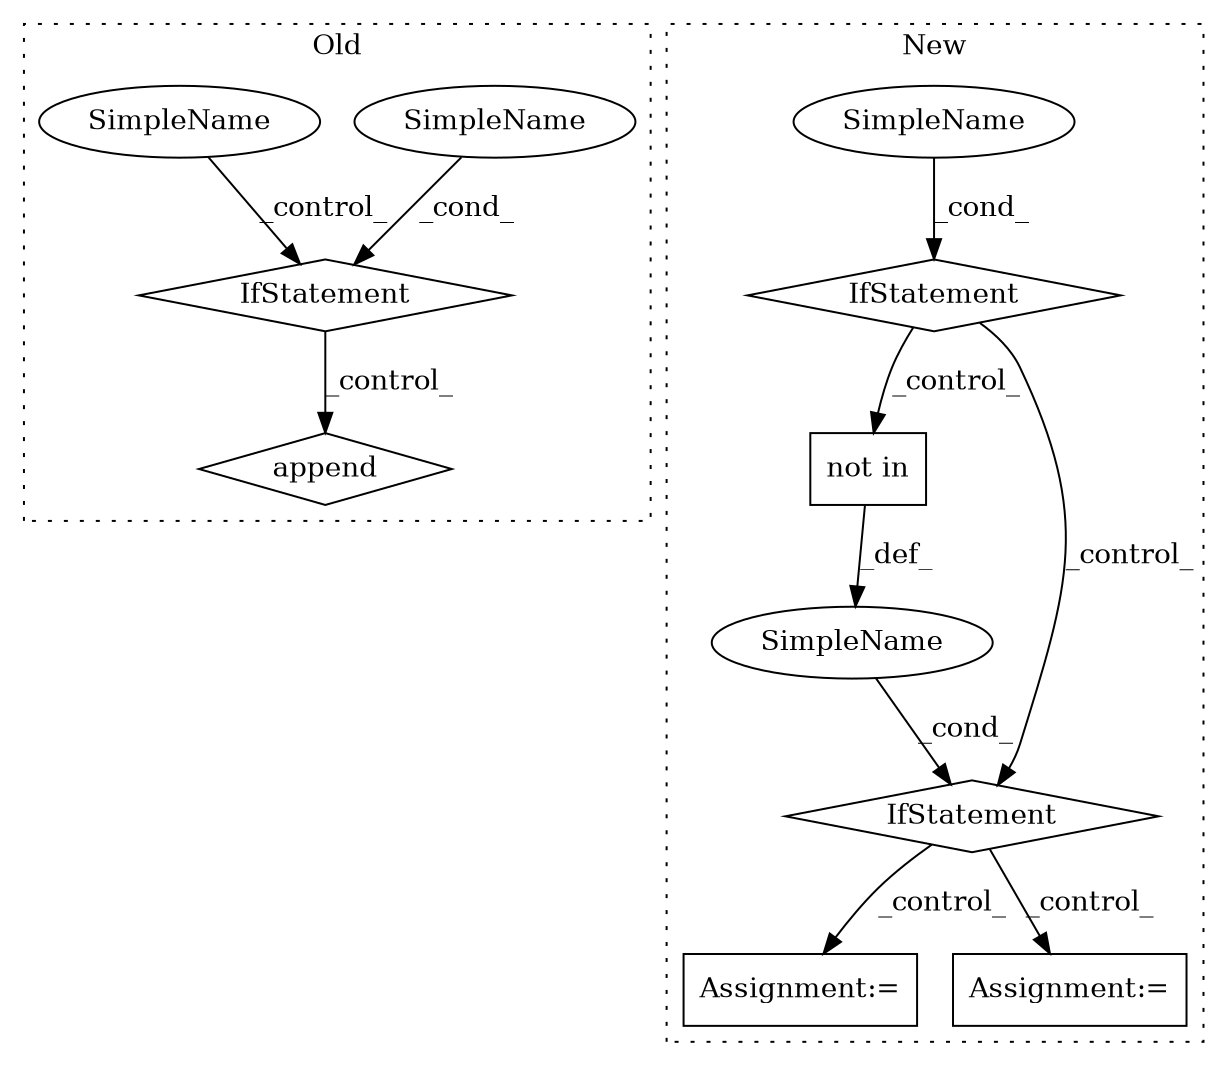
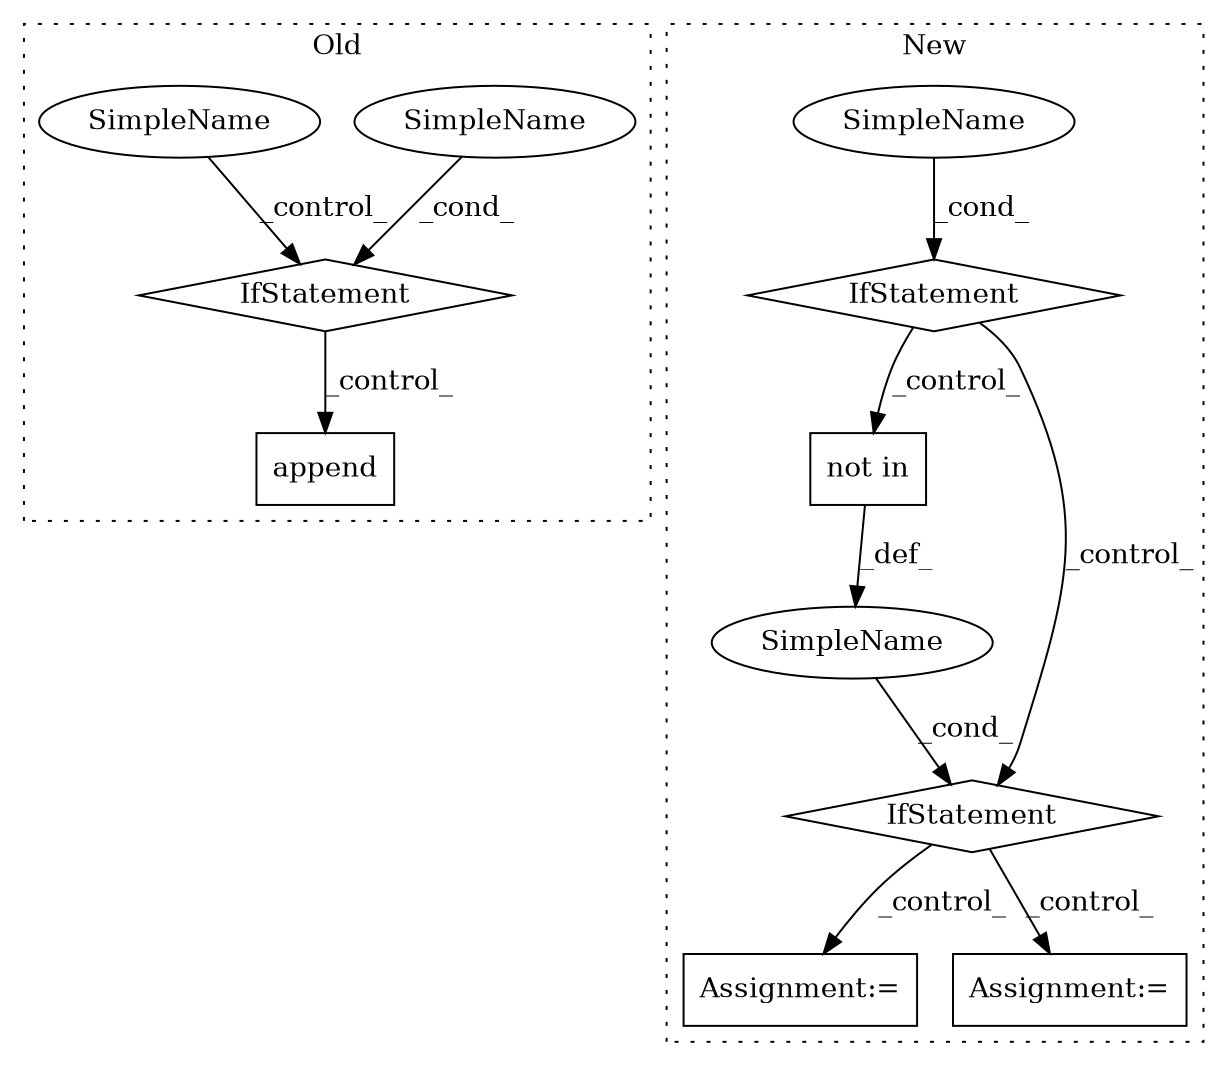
(325, 469) -> (325, 469)
